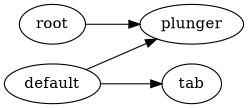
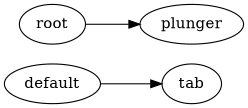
(116, 57) -> none
